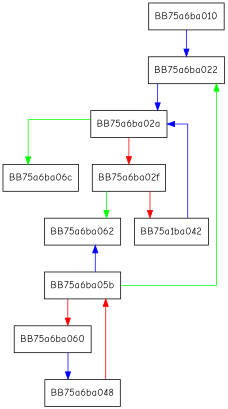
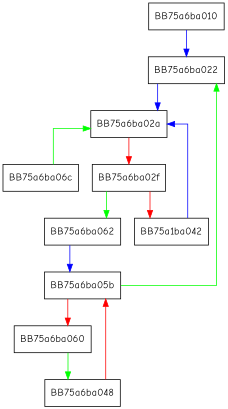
(41, 120) -> (53, 132)
(95, 262) -> (70, 255)
(68, 362) -> (68, 362)
